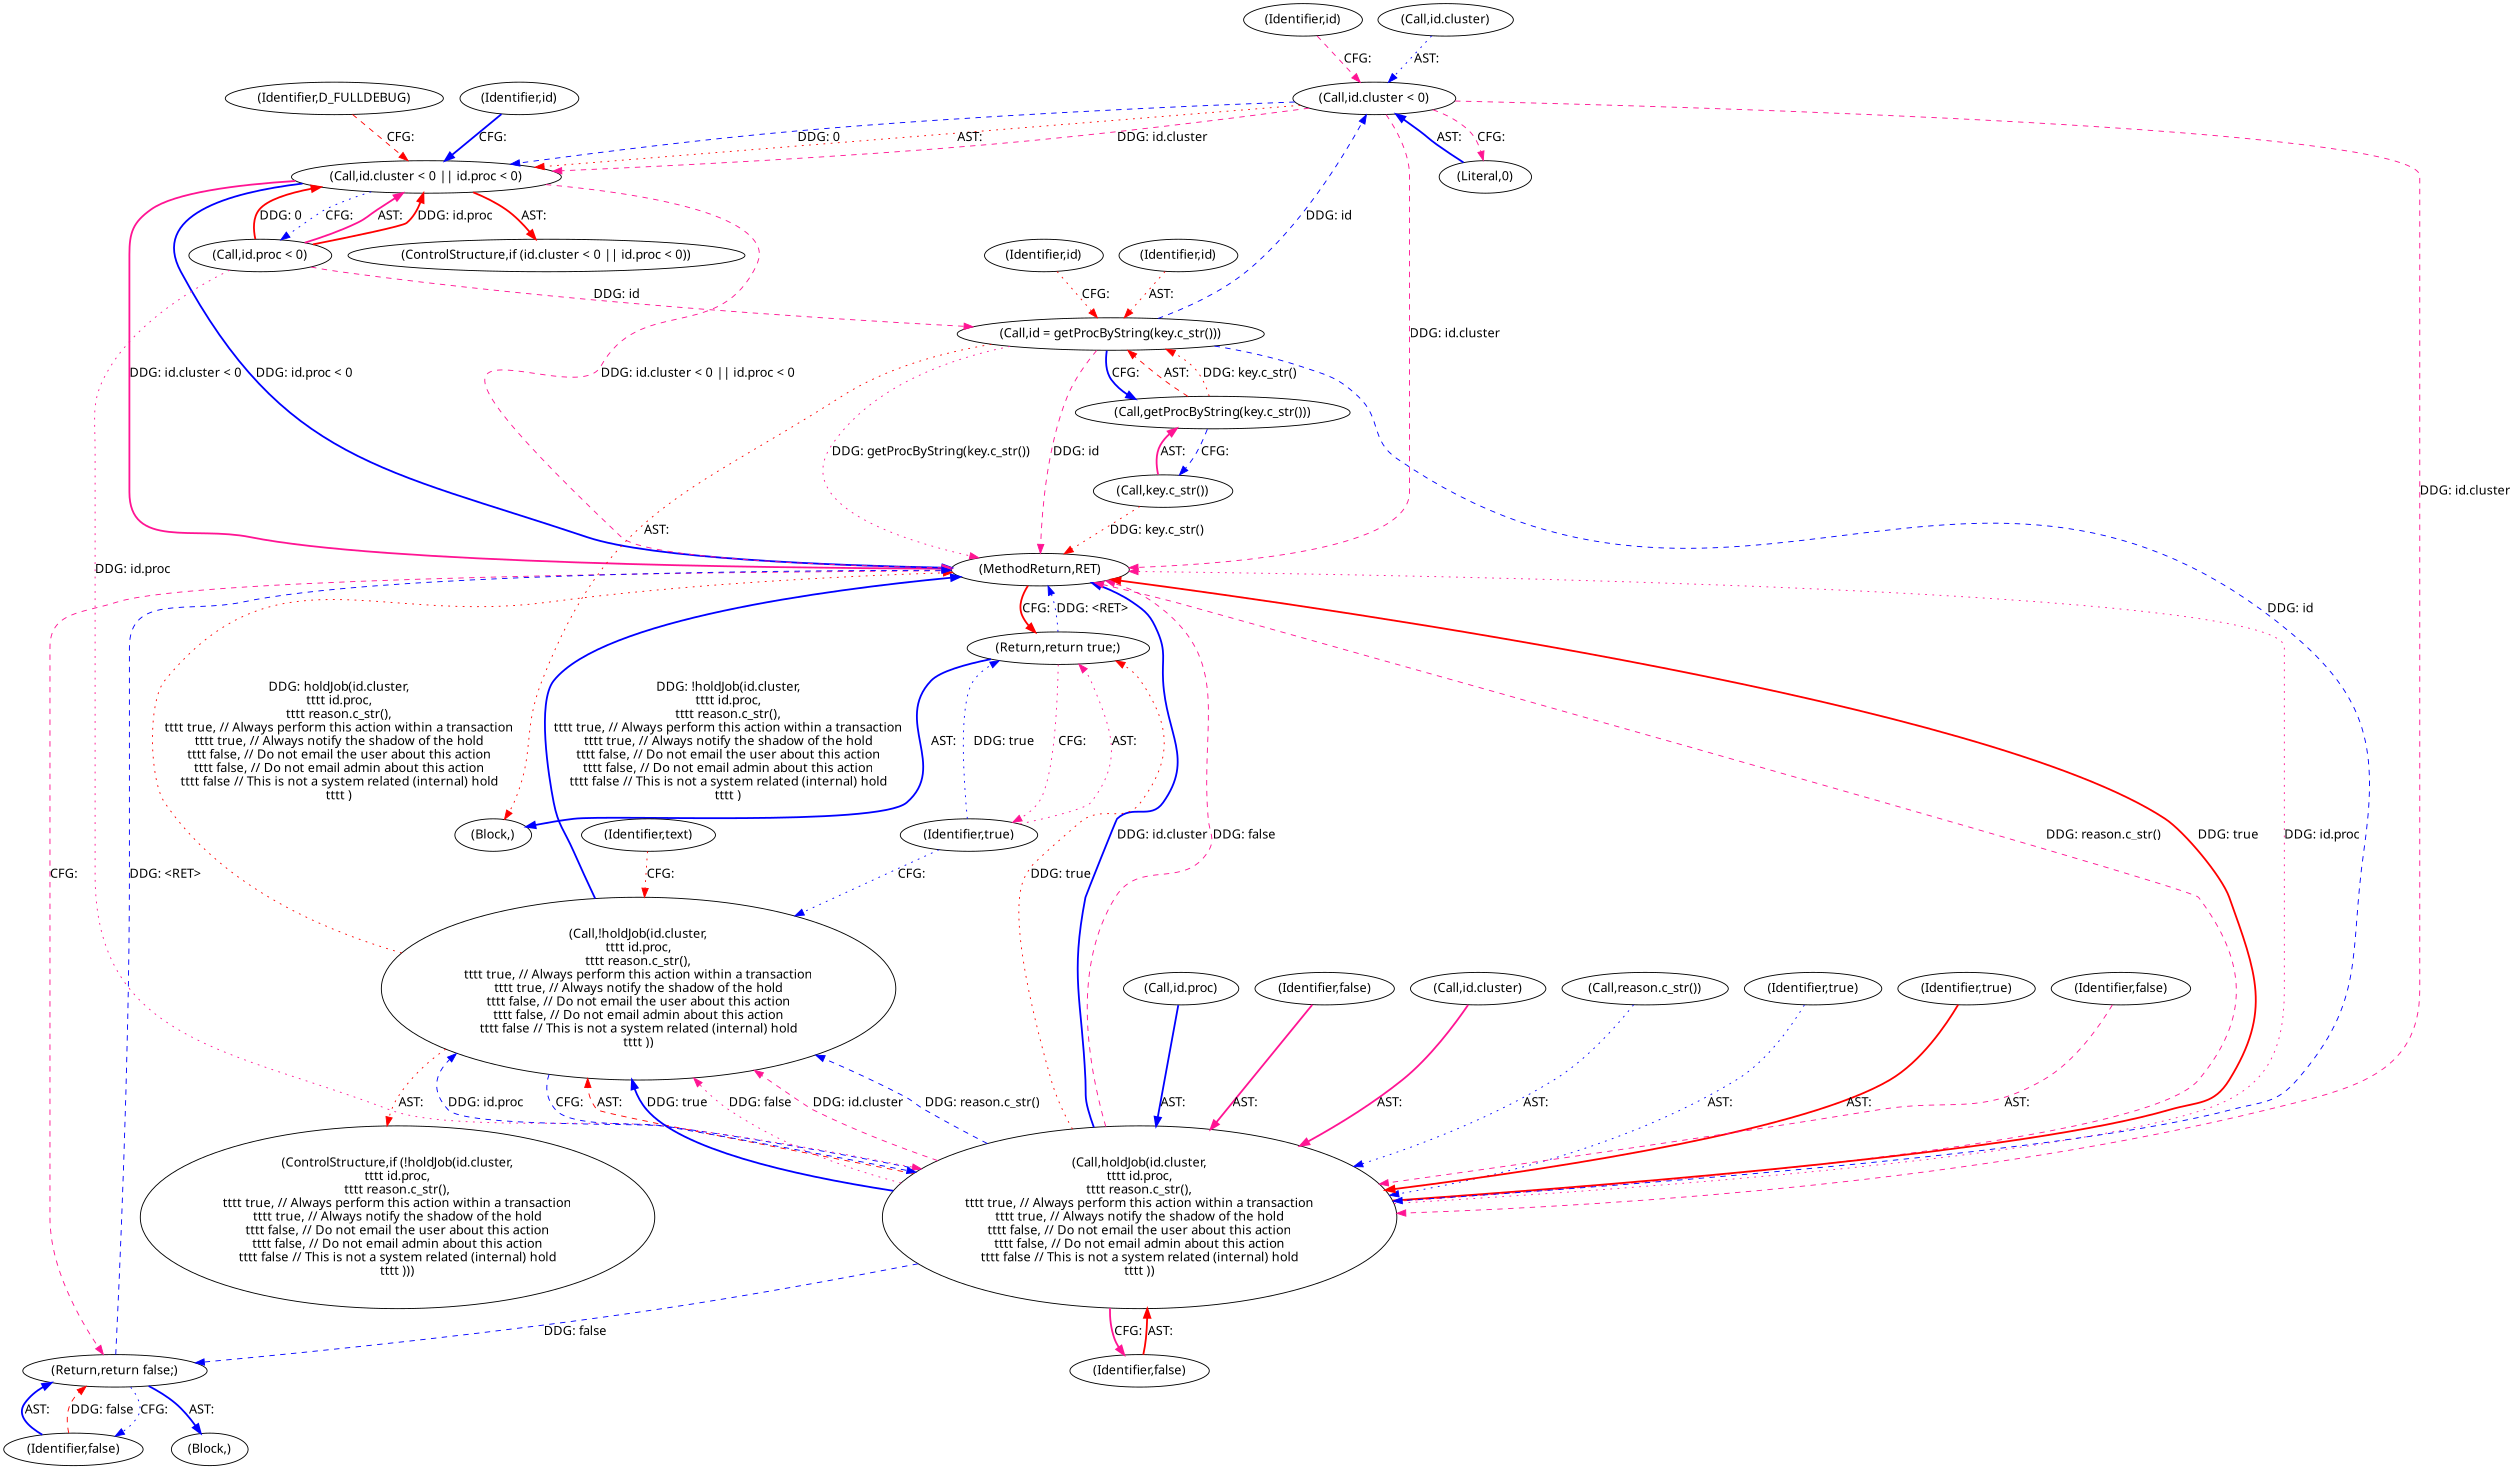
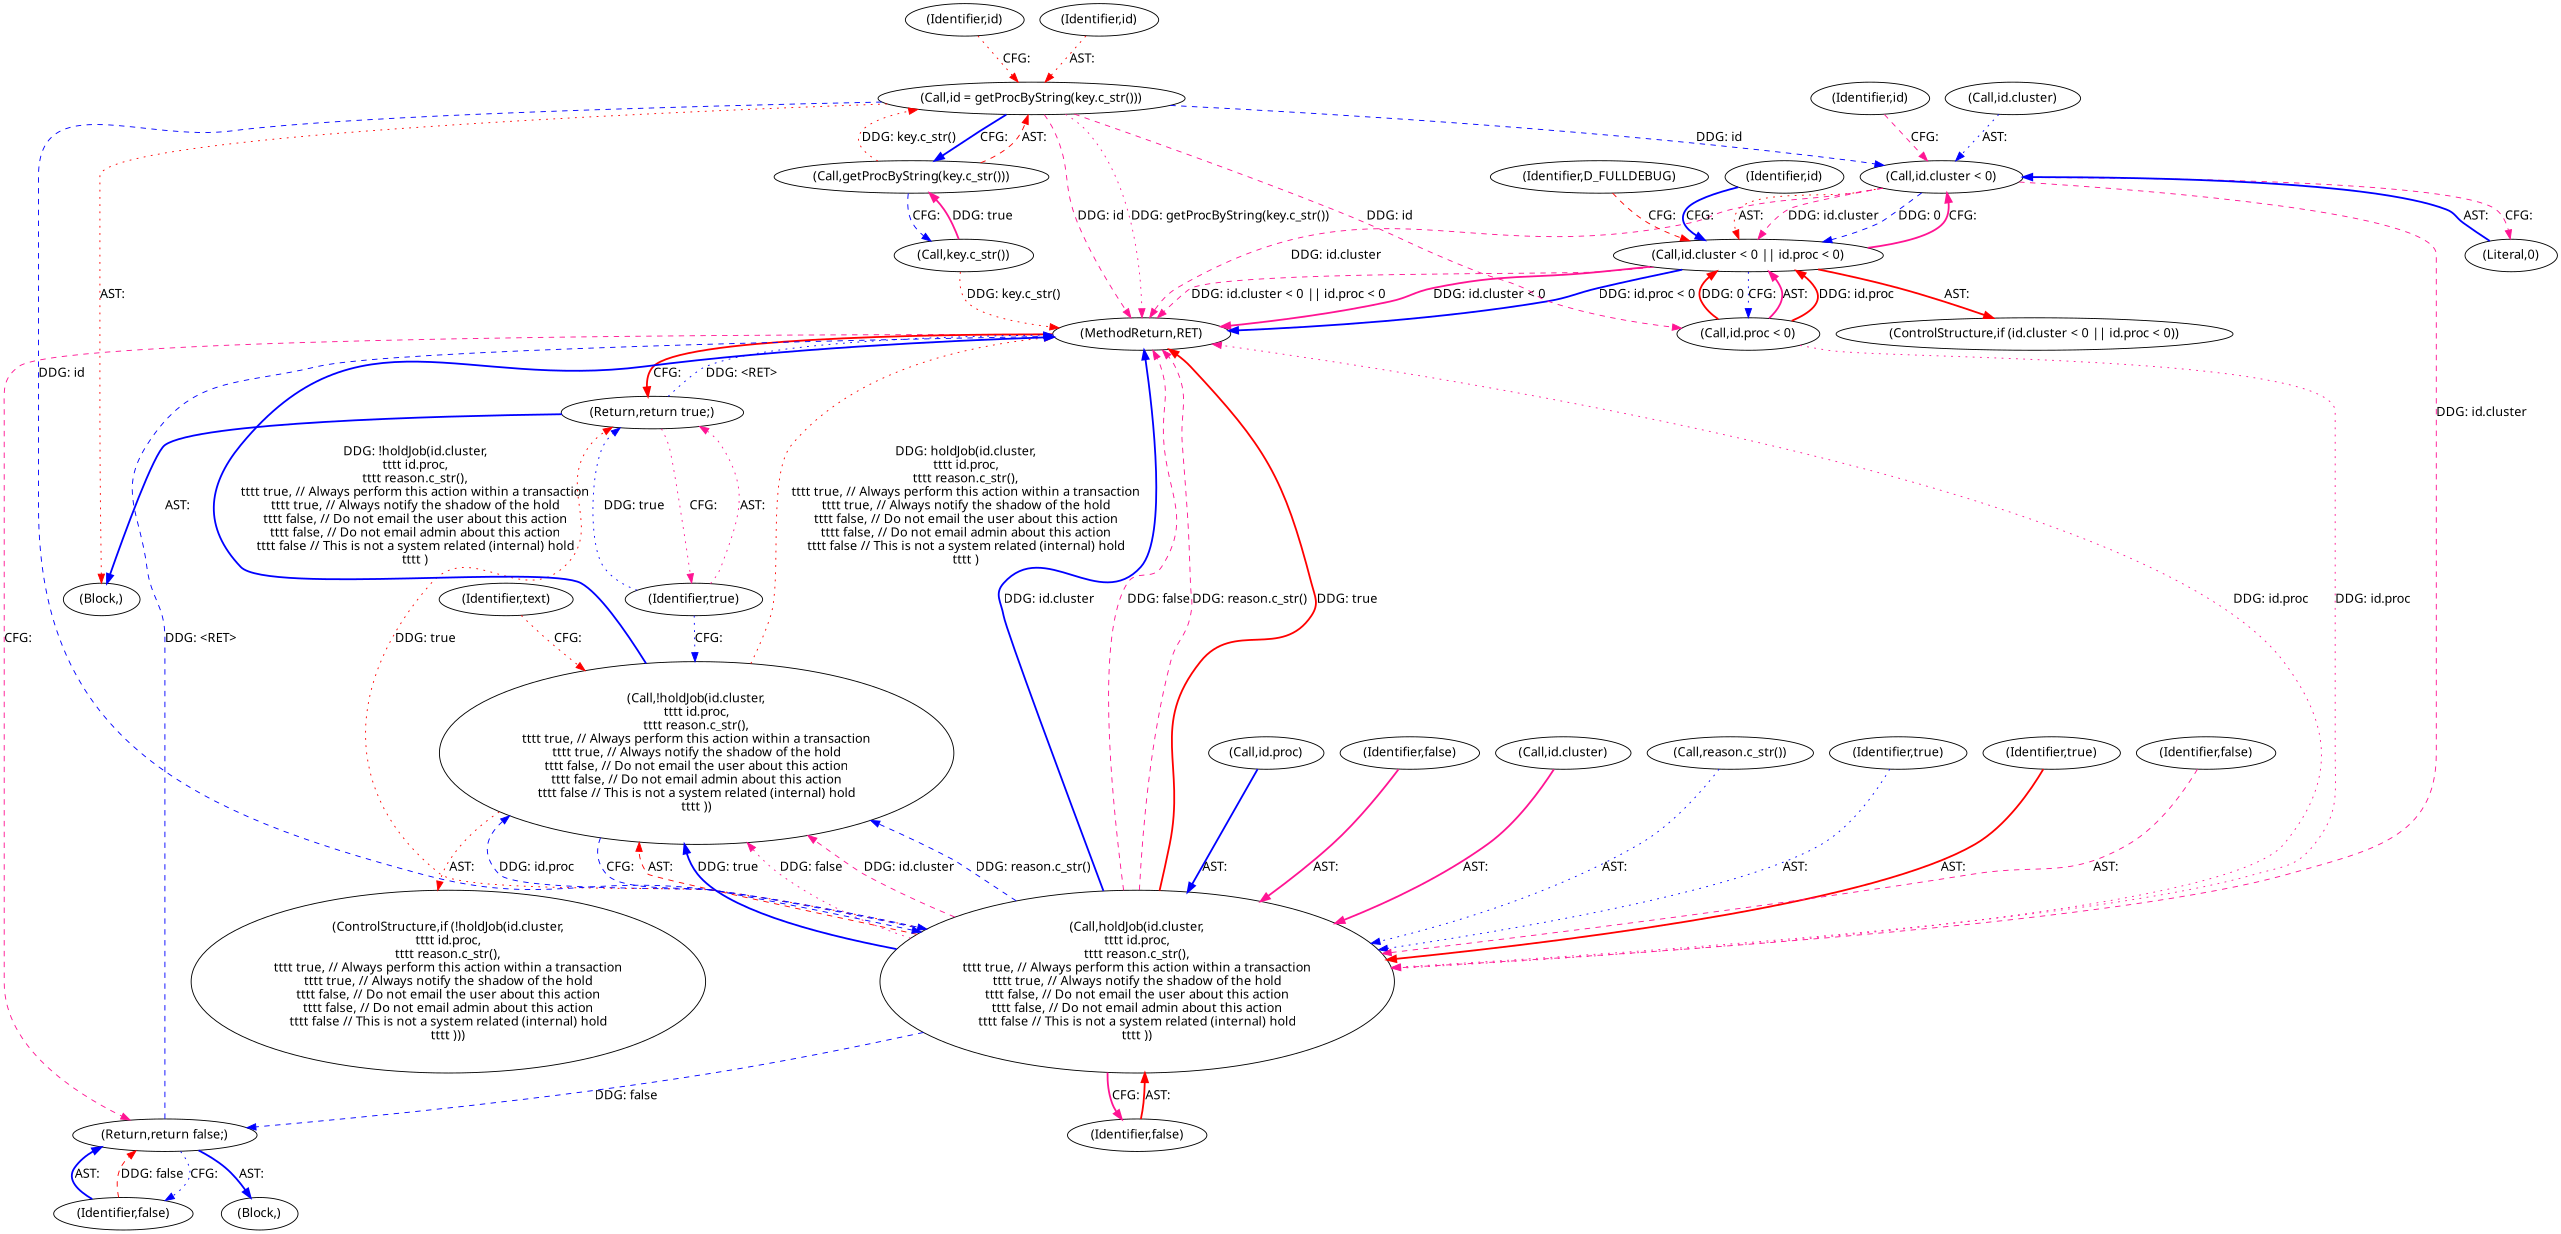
none -> (1918, 237)
(637, 304) -> (1358, 220)
(1175, 452) -> (983, 216)
